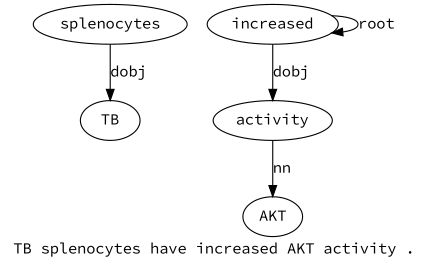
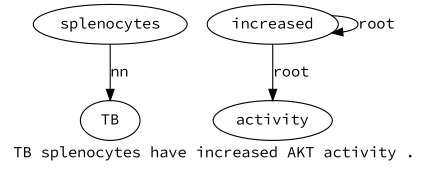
(129, 72) -> (120, 72)
(292, 72) -> (292, 72)
(273, 217) -> none
